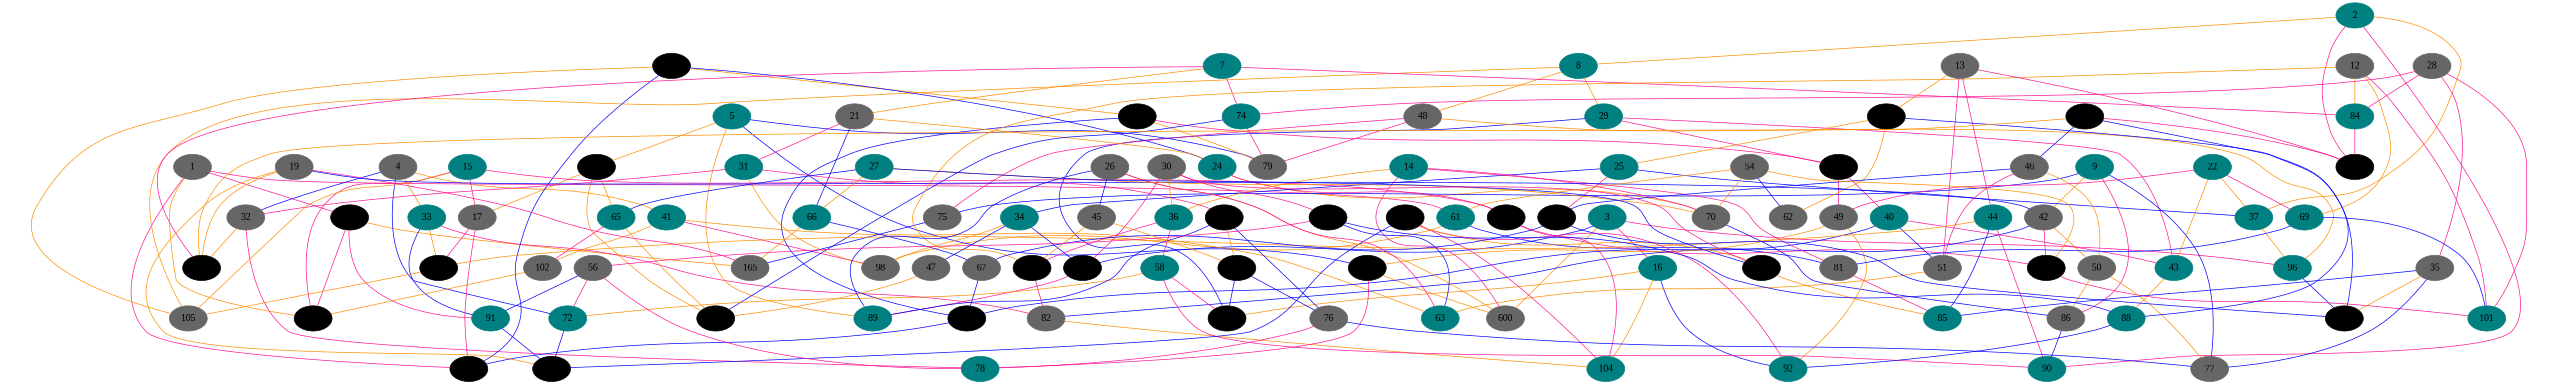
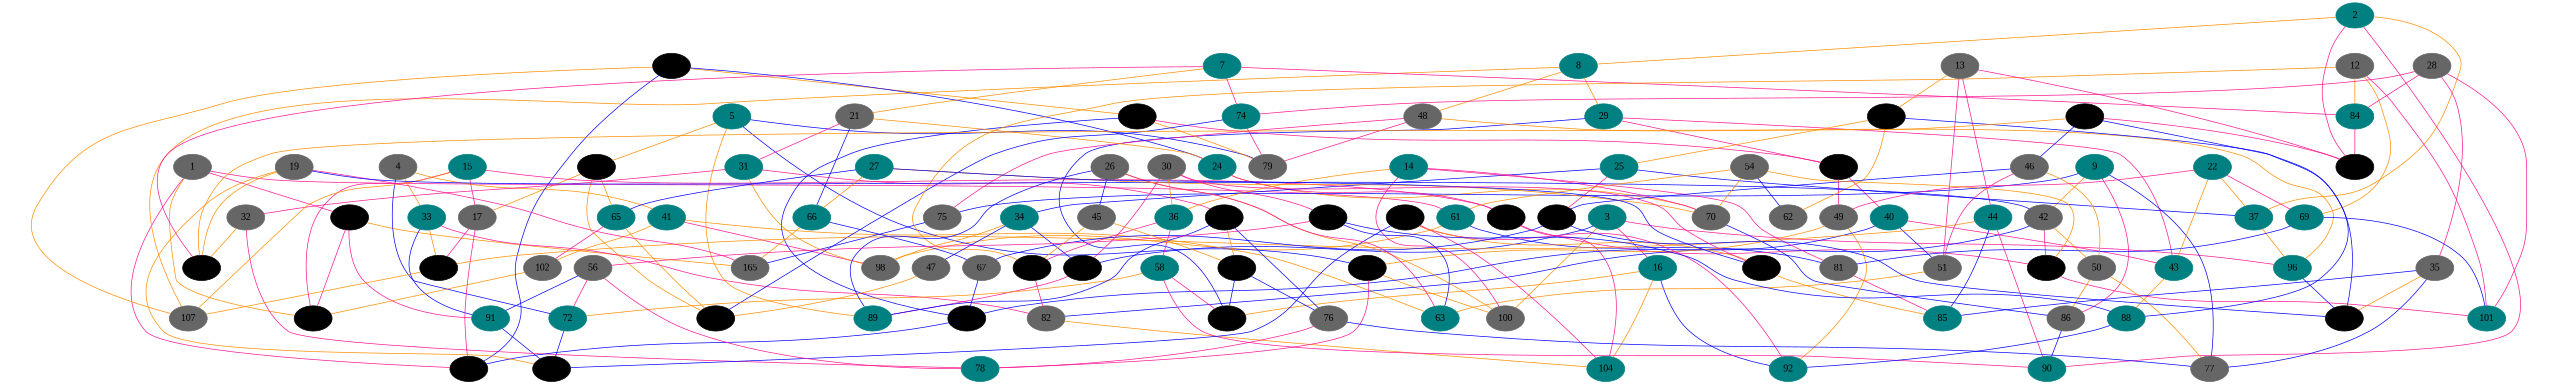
(320, 190) -> none
(188, 318) -> (188, 318)
(1505, 318) -> (1505, 318)
